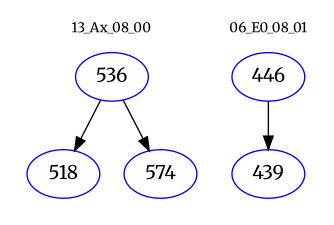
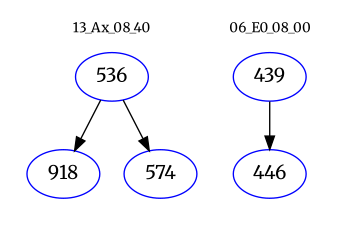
(112, 29) -> (112, 29)
(268, 29) -> (270, 29)
(268, 119) -> (270, 119)
(63, 174) -> (63, 174)
